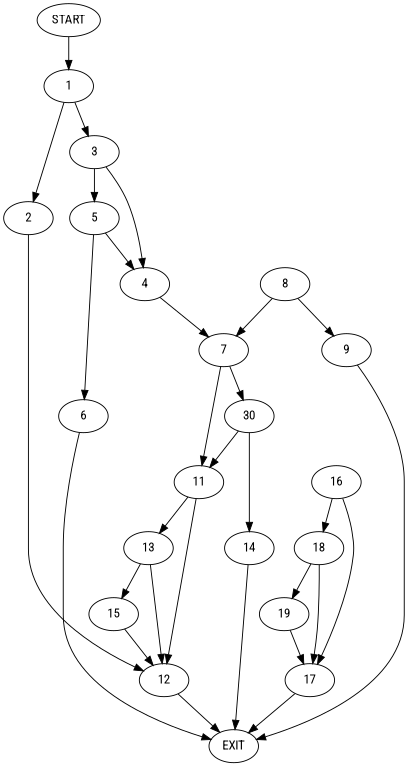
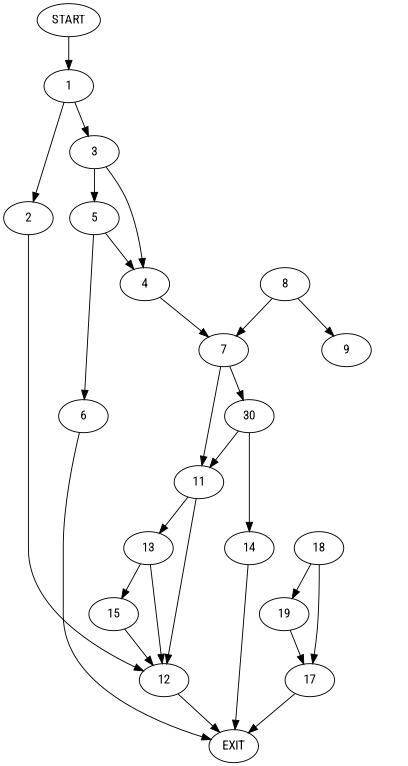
(336, 482) -> none
(404, 583) -> none
